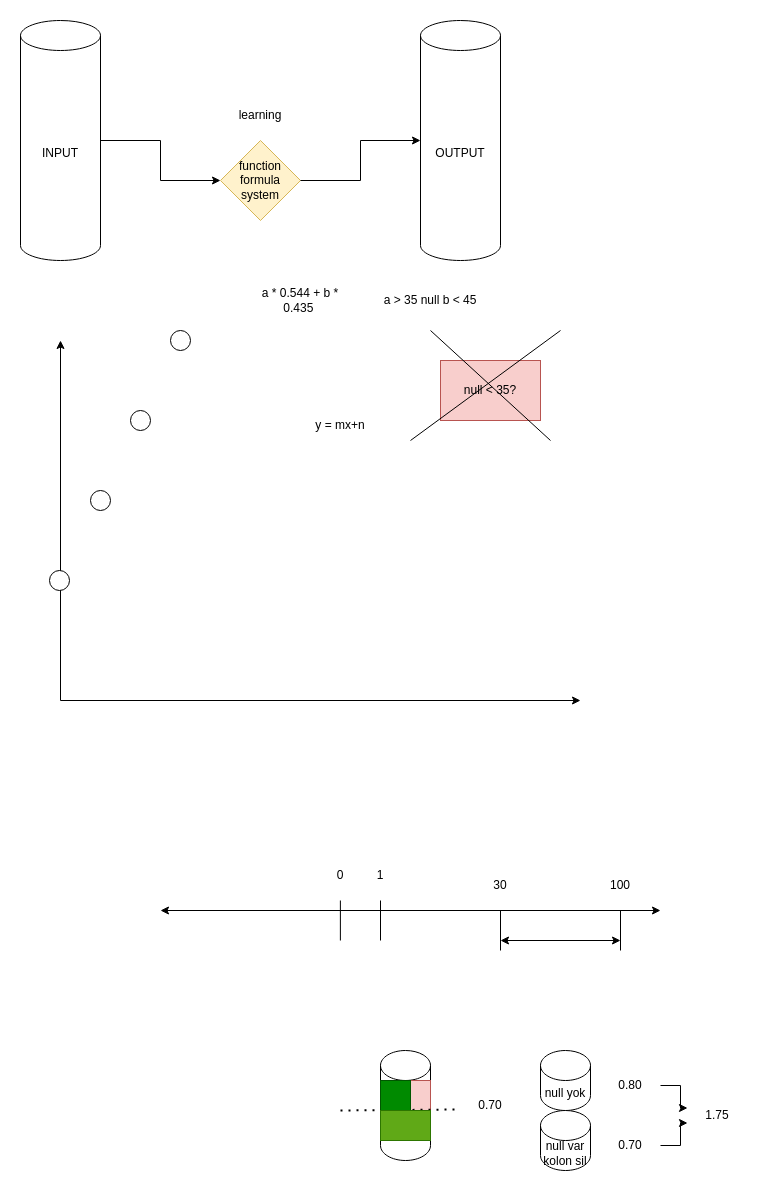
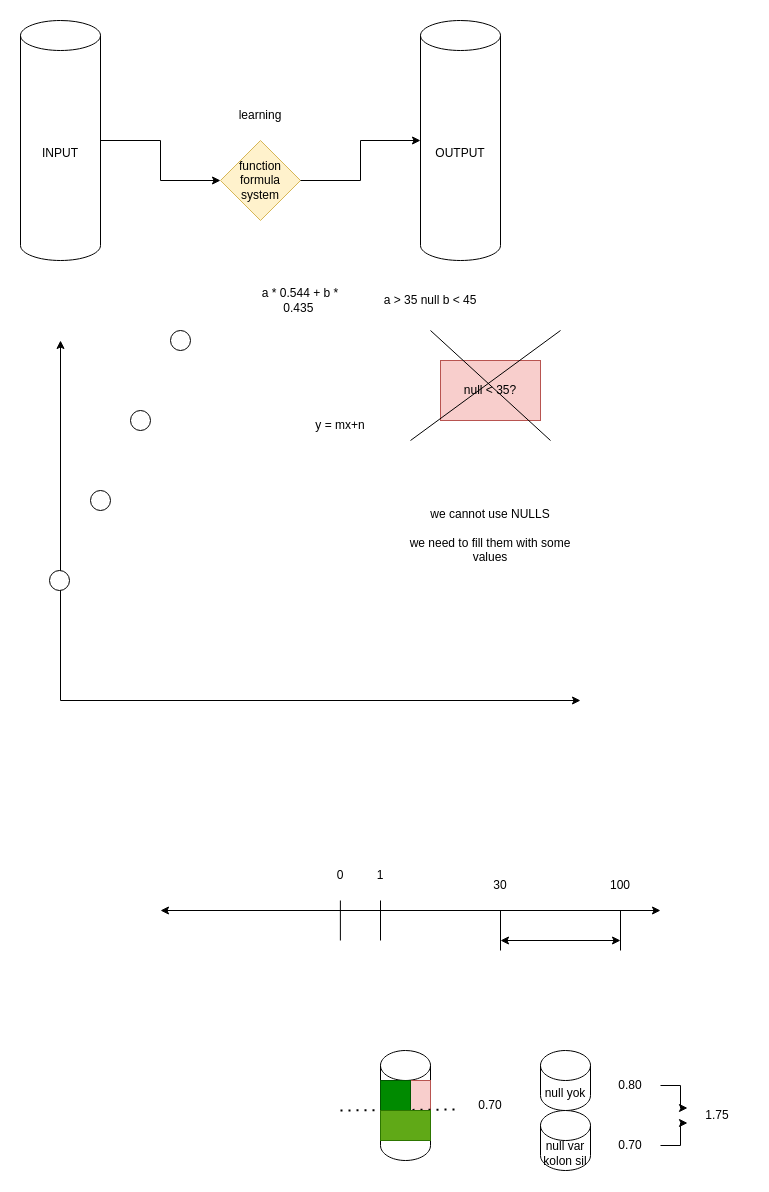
none -> (491, 536)
